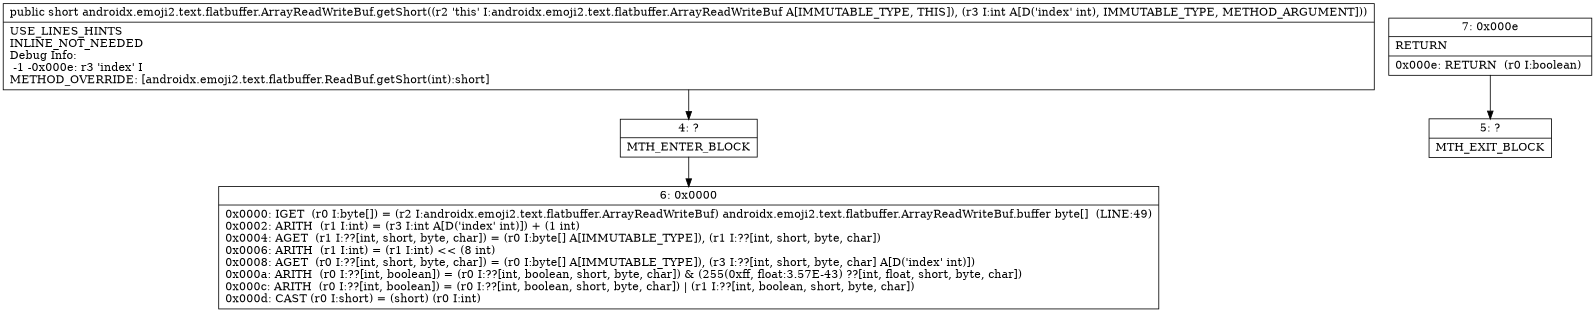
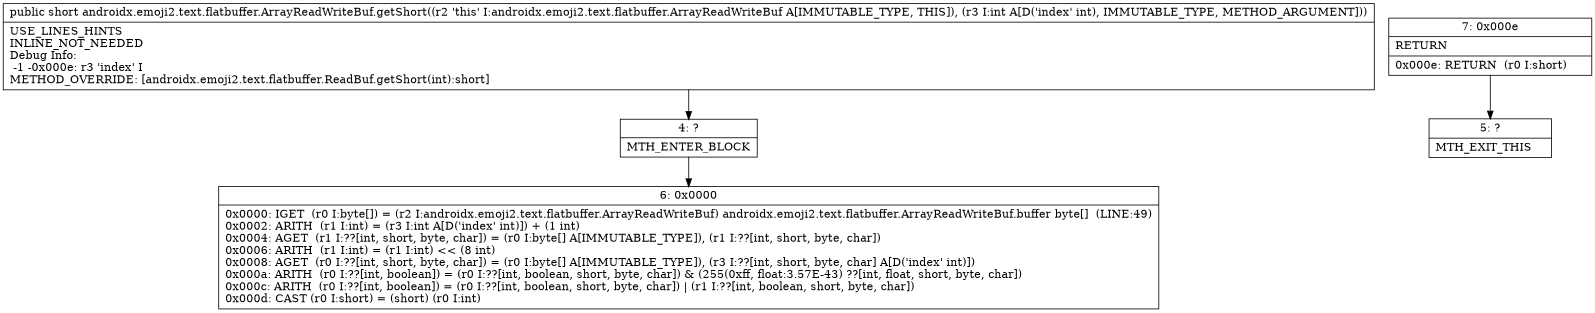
(1490, 65) -> (1483, 65)
(1490, 147) -> (1484, 147)
